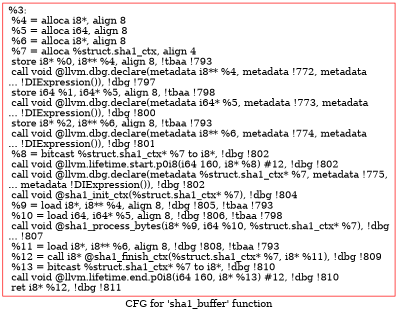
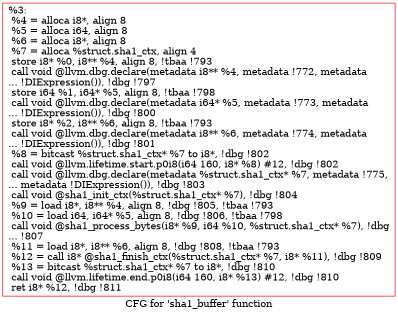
(107, 185) -> (107, 185)
